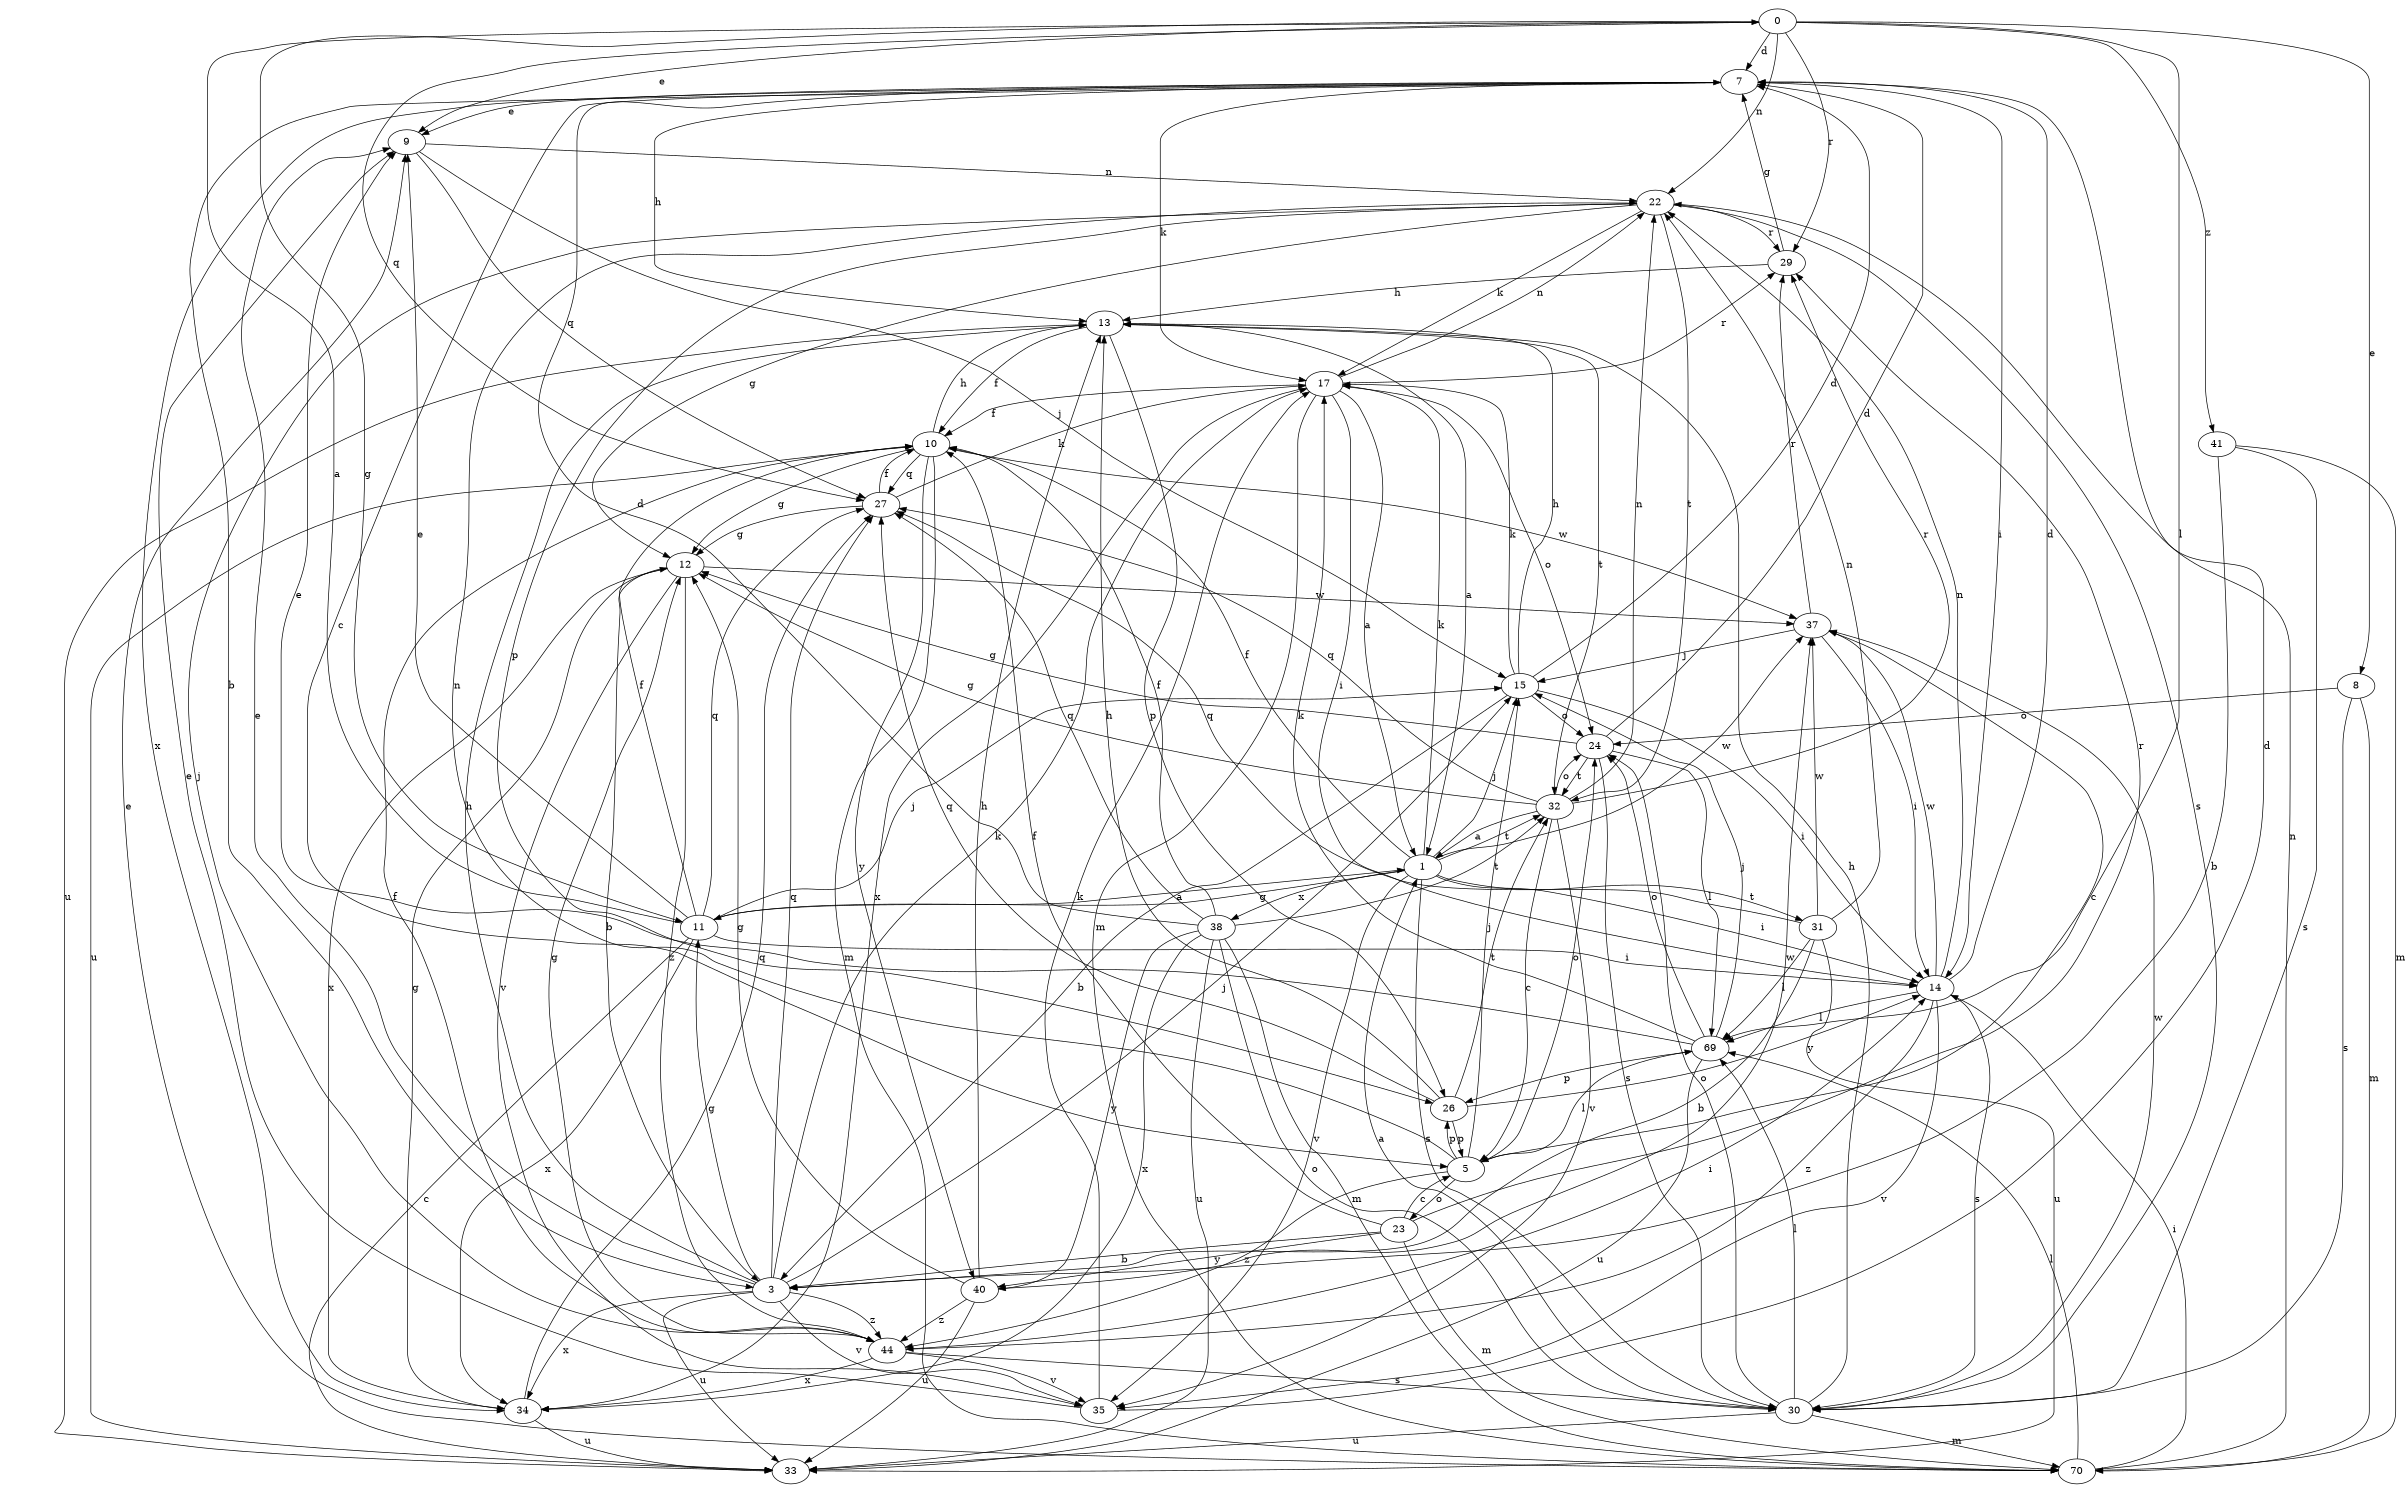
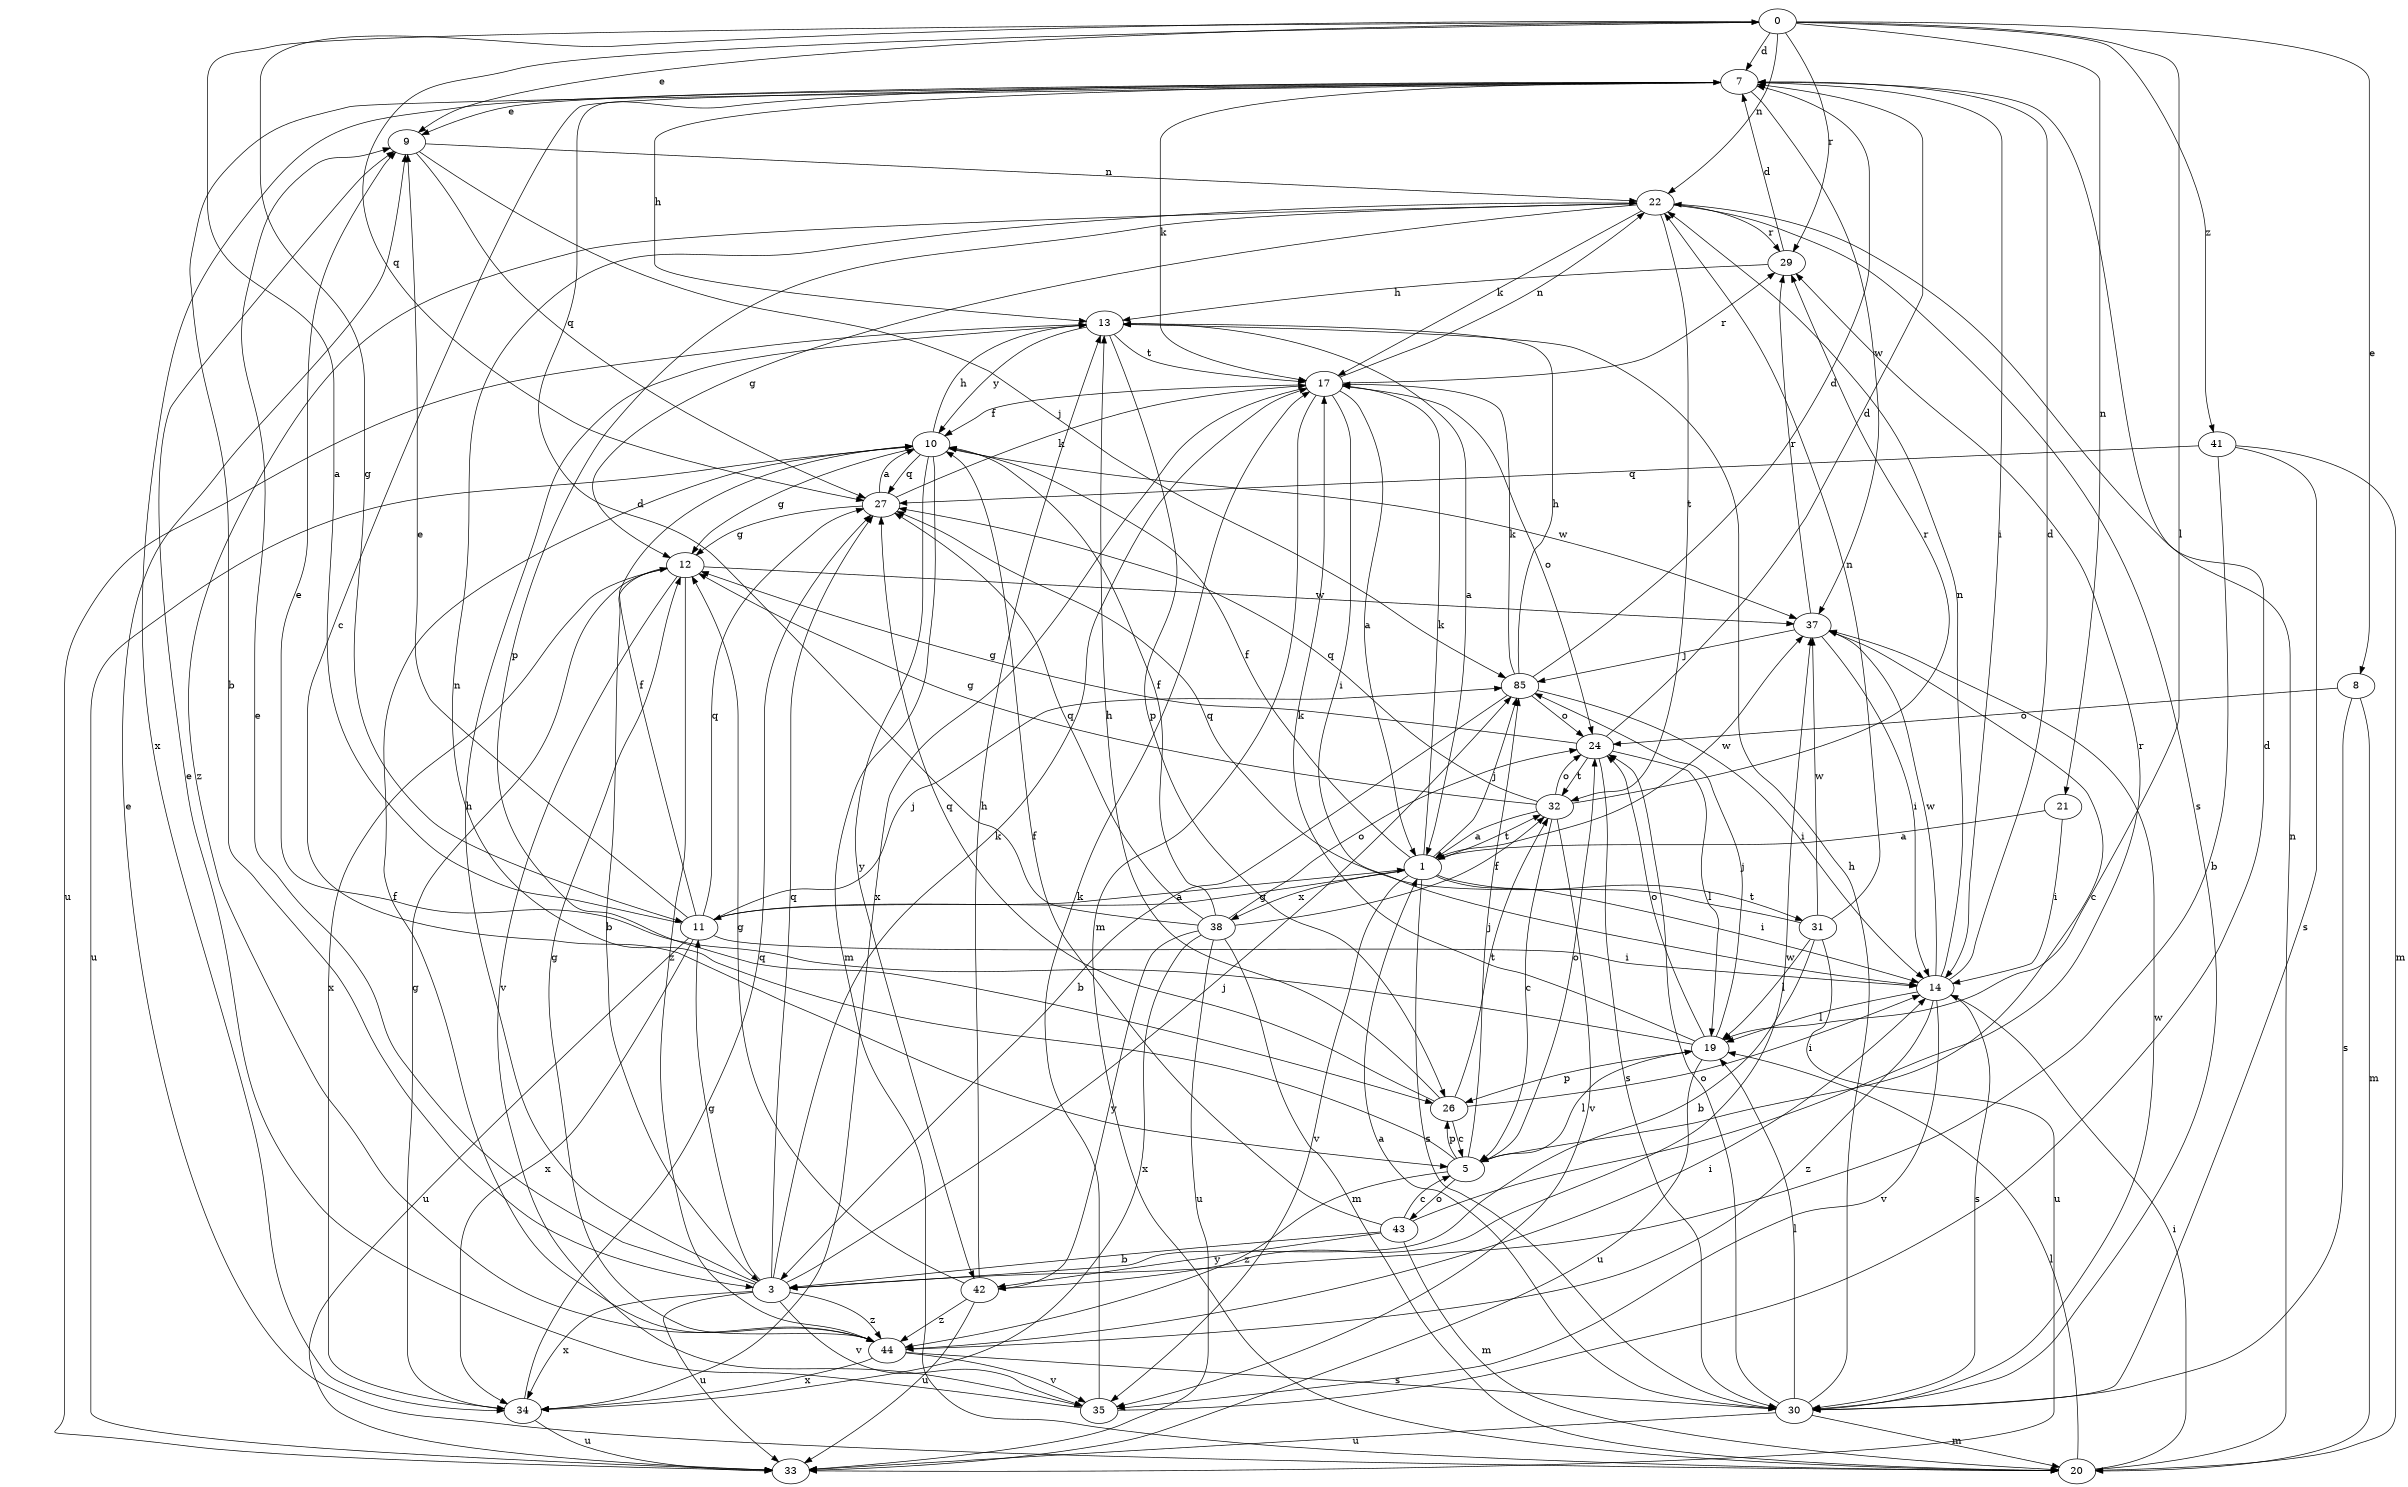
(1767, 172) -> (1767, 172)
none -> (1872, 338)
(1573, 355) -> (1202, 371)
(996, 384) -> (996, 384)
none -> (1585, 473)
(887, 475) -> (887, 475)
(1635, 524) -> none
(1520, 686) -> (1520, 686)
(199, 777) -> (199, 777)
none -> (2063, 807)
(1497, 867) -> (1497, 867)
(1710, 1048) -> (1710, 1048)
(1811, 1048) -> (1811, 1048)
(1461, 1139) -> (1461, 1139)
(426, 1200) -> (426, 1200)
(1440, 1227) -> (1390, 814)
(1399, 1230) -> (1399, 1230)
(980, 1290) -> (980, 1290)
(2077, 1471) -> (2077, 1471)
